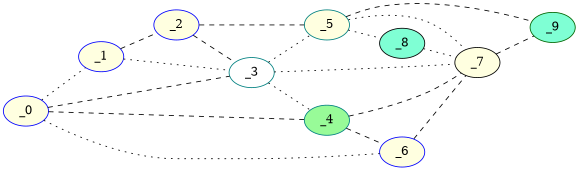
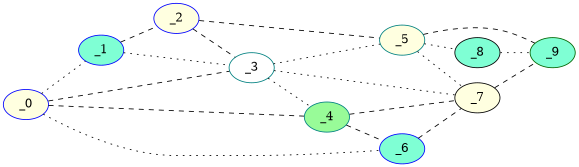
(440, 53) -> (515, 53)
(101, 57) -> (101, 50)
(402, 152) -> (402, 149)
